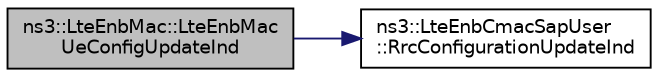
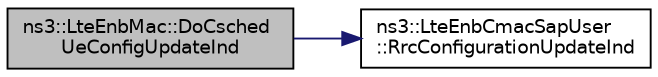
(150, 39) -> (150, 39)
